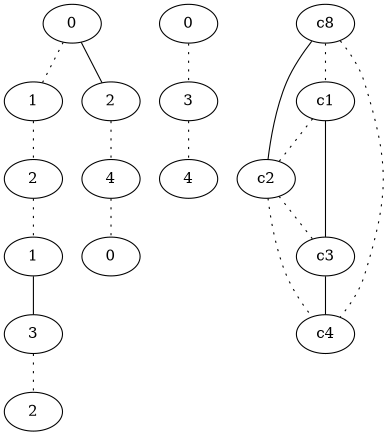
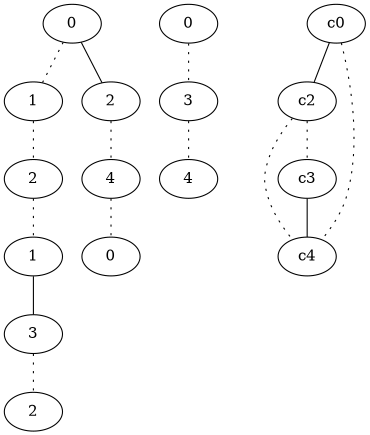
(325, 24) -> (336, 24)
(325, 101) -> none
